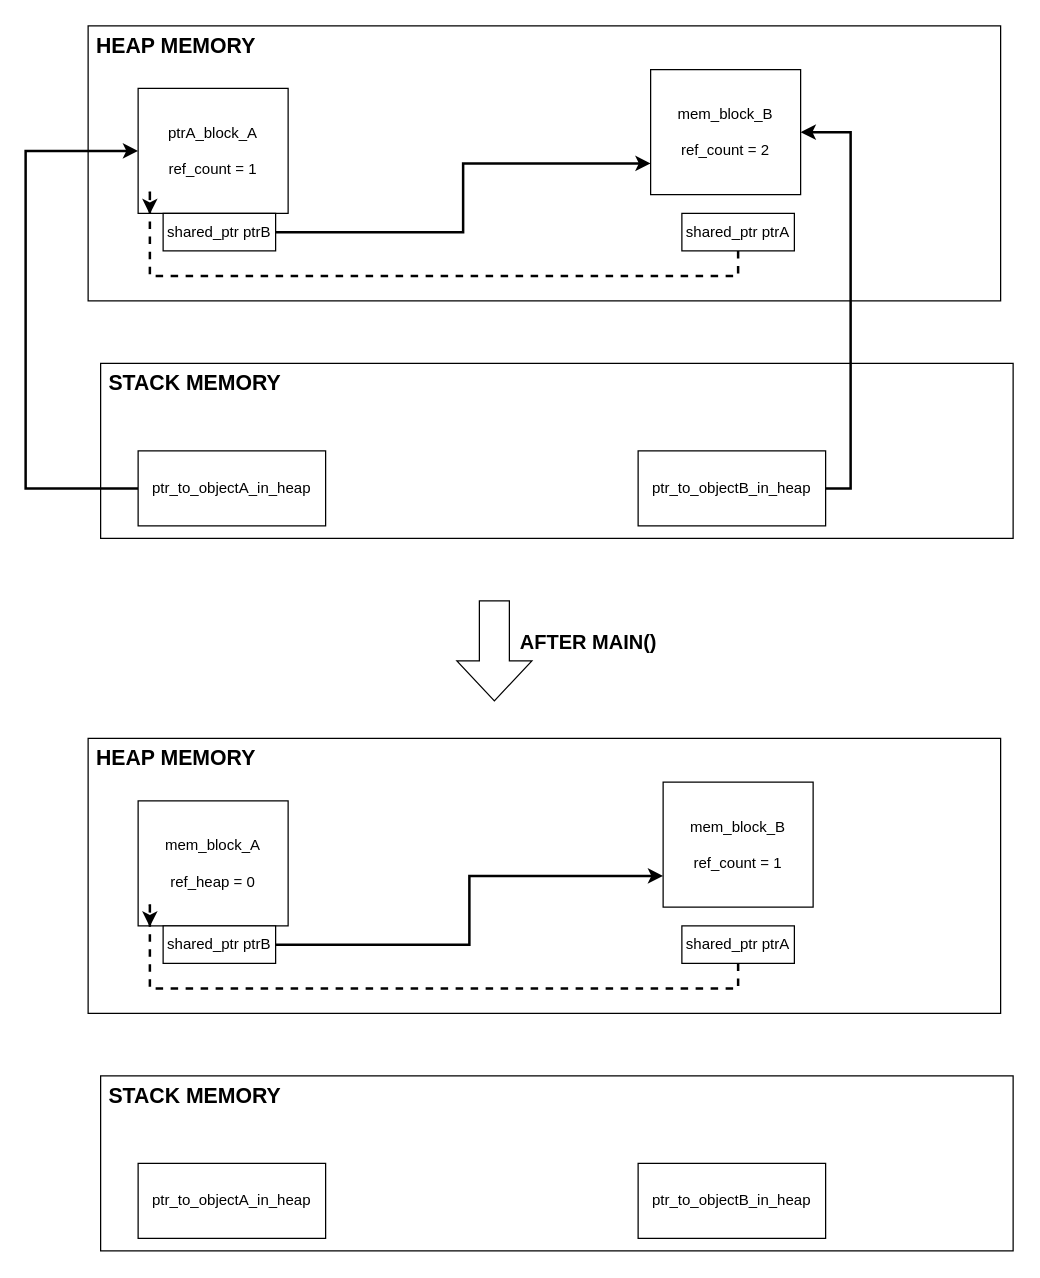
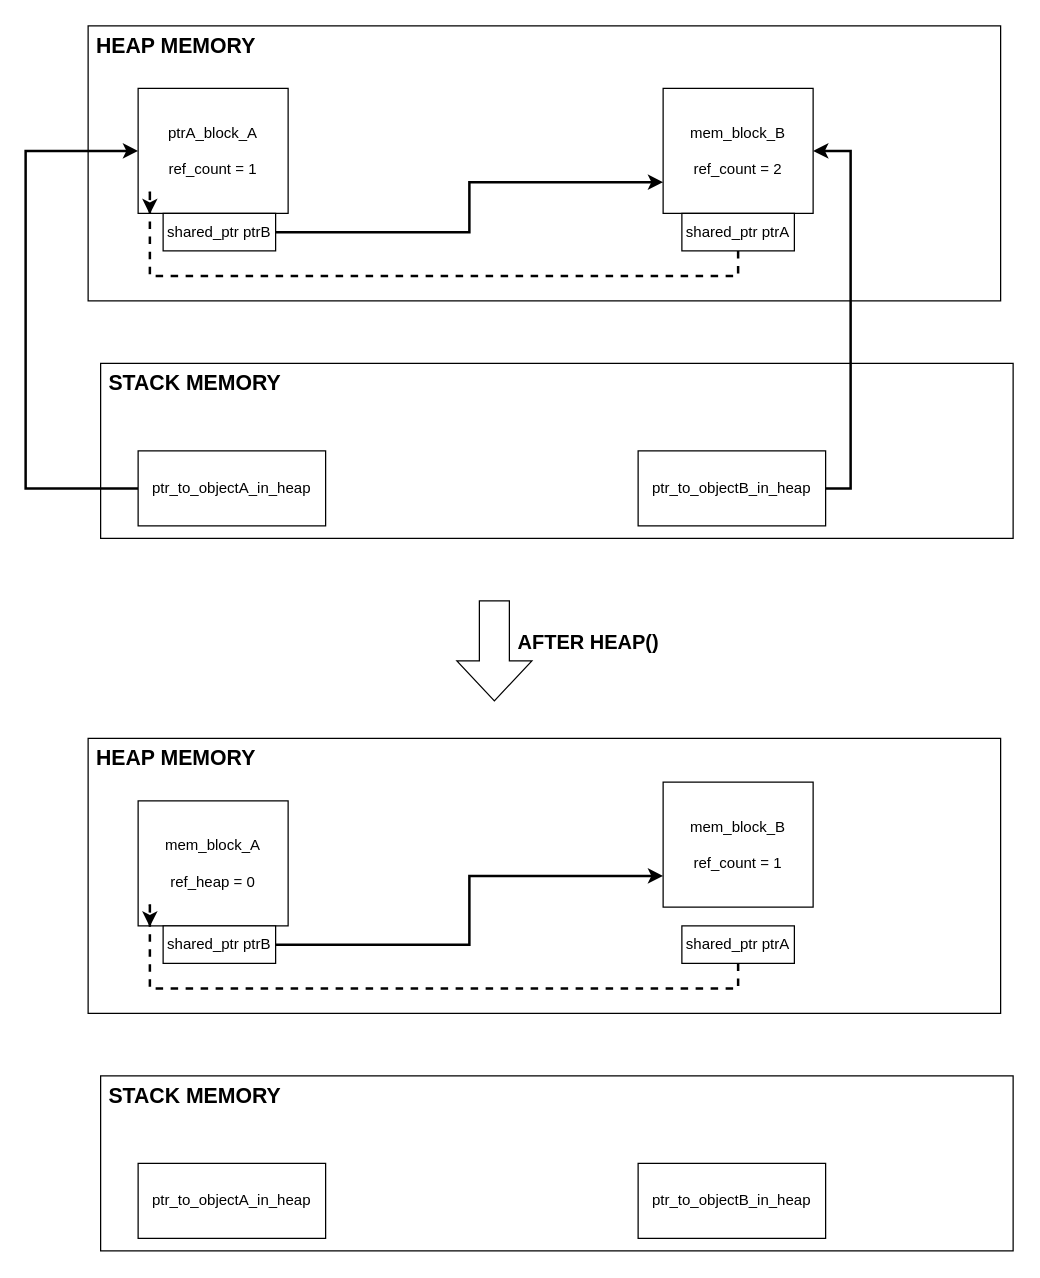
(726, 132) -> (738, 151)
(589, 642) -> (589, 642)
